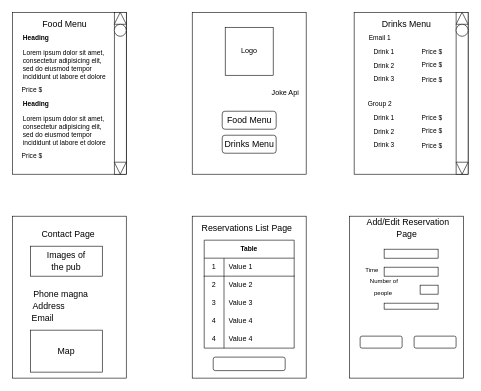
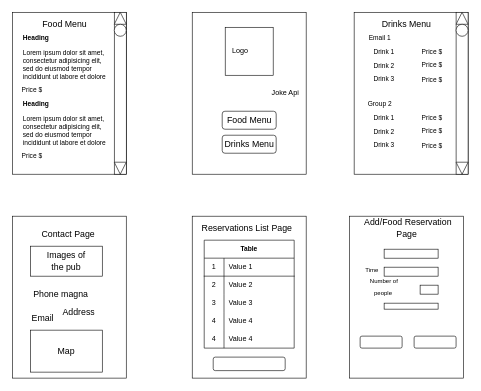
(249, 51) -> (240, 51)
(408, 228) -> (408, 228)
(50, 306) -> (80, 312)
